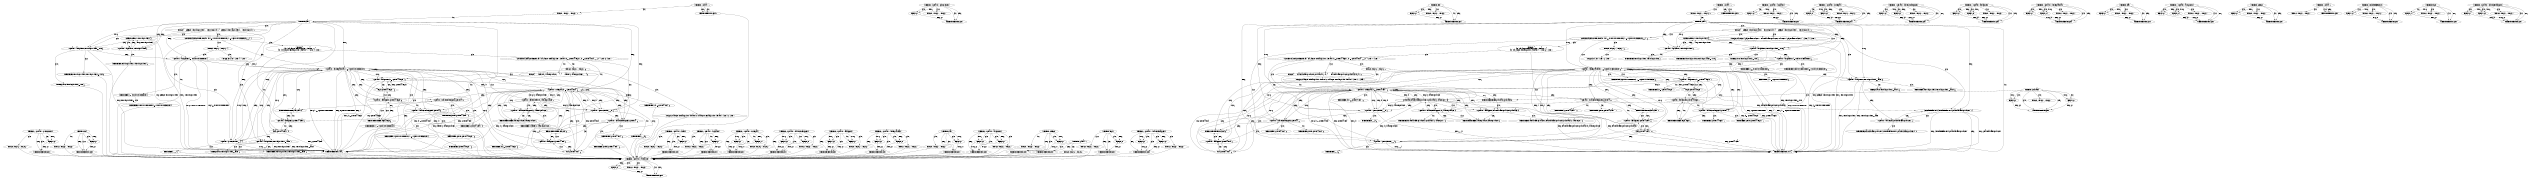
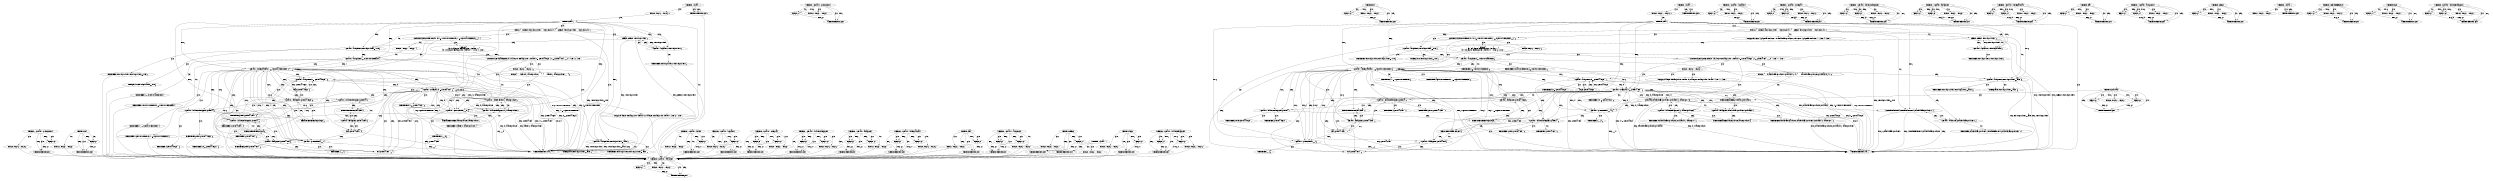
(234, 59) -> none
(1599, 59) -> none
